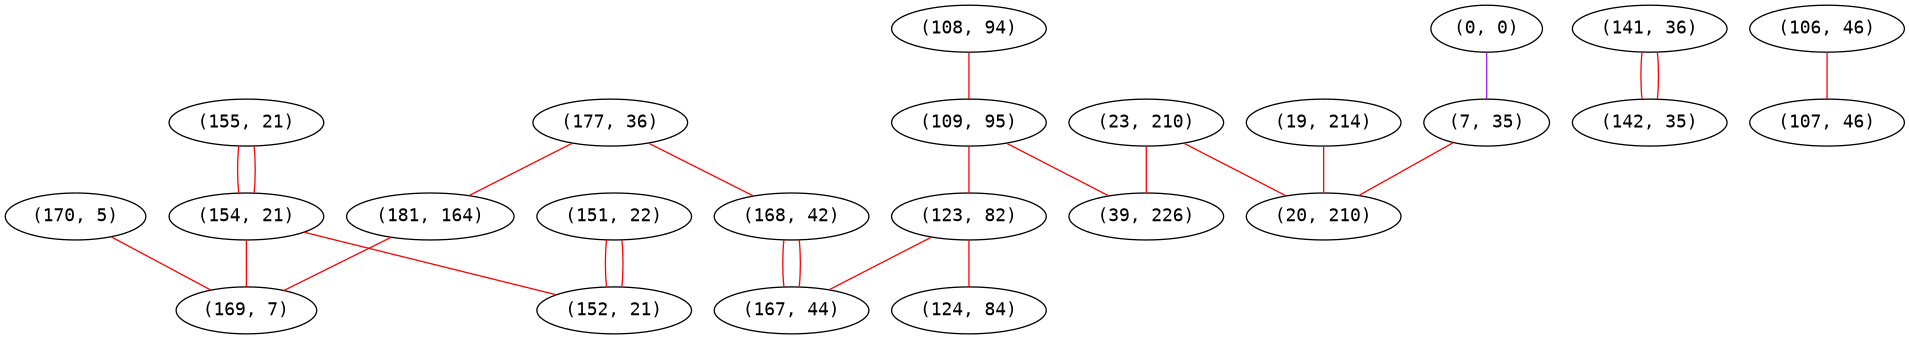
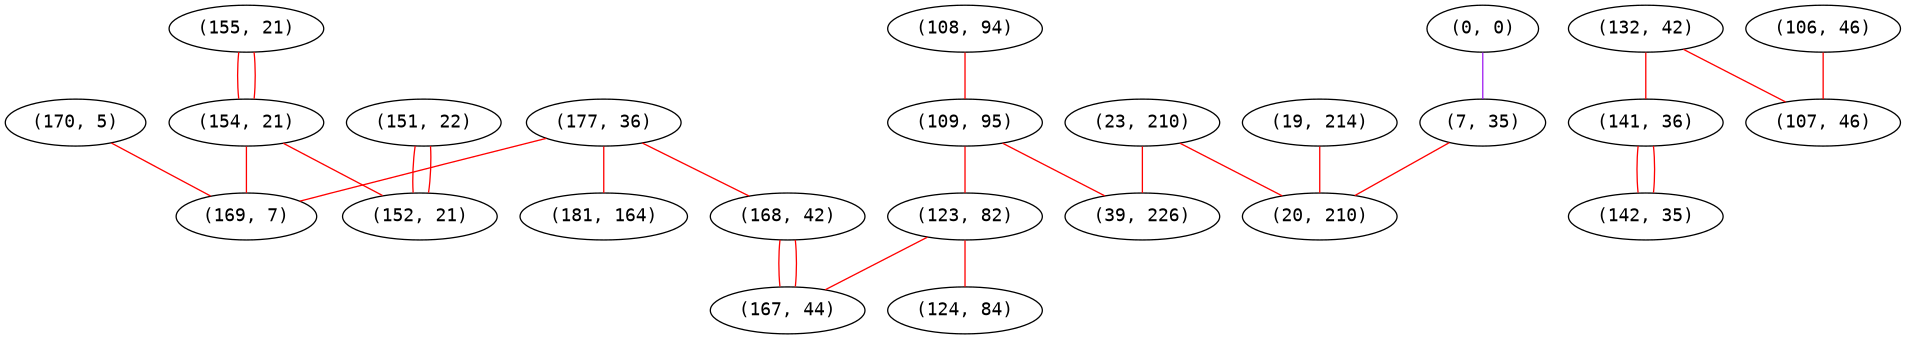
none -> (1646, 29)
(337, 264) -> (441, 165)
